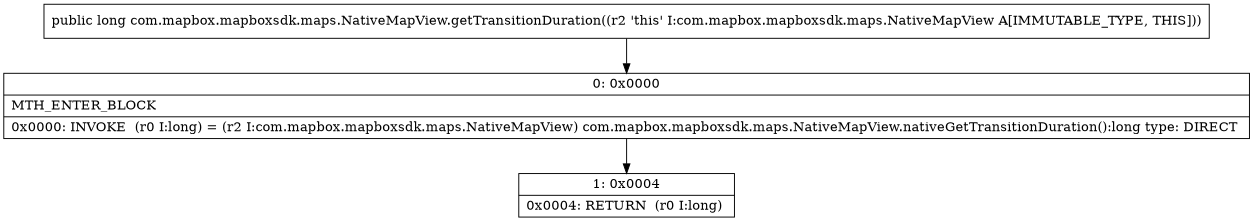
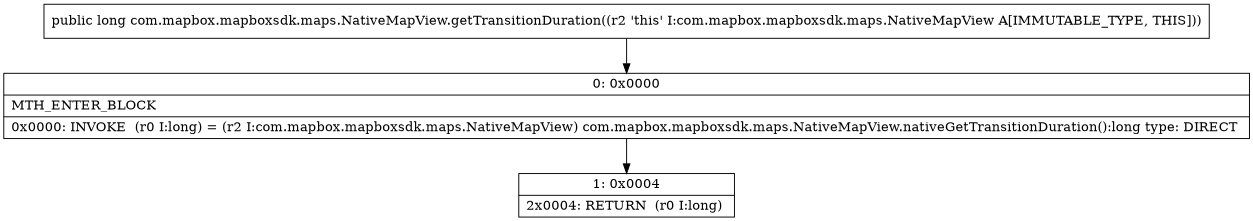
(627, 206) -> (627, 206)
